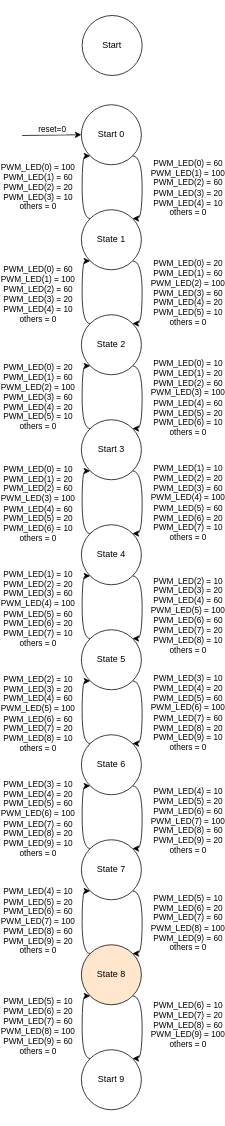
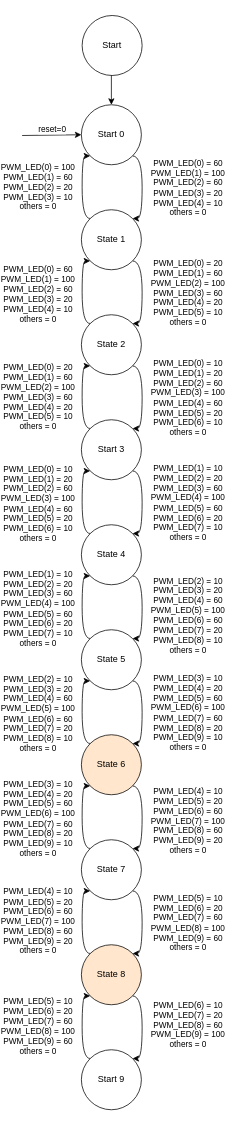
none -> (111, 87)
(111, 765) -> (111, 765)
